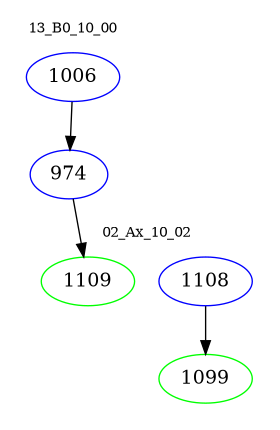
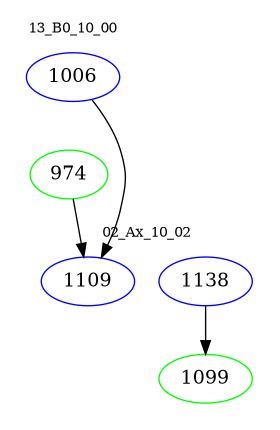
(71, 119) -> (122, 155)
(69, 175) -> (69, 175)
(88, 281) -> (88, 281)
(206, 281) -> (206, 281)
